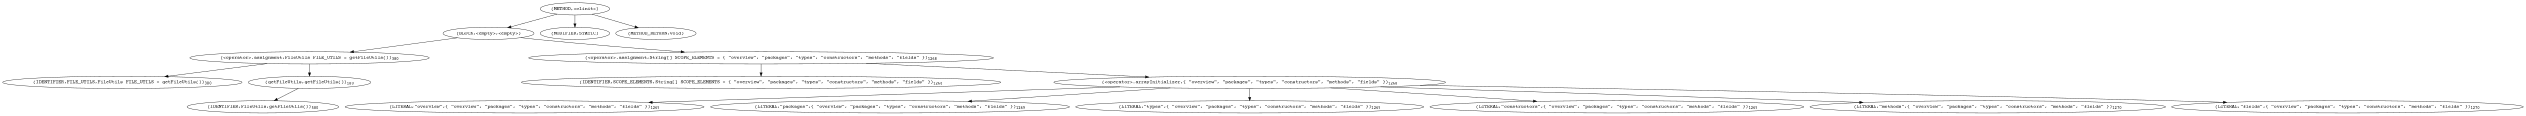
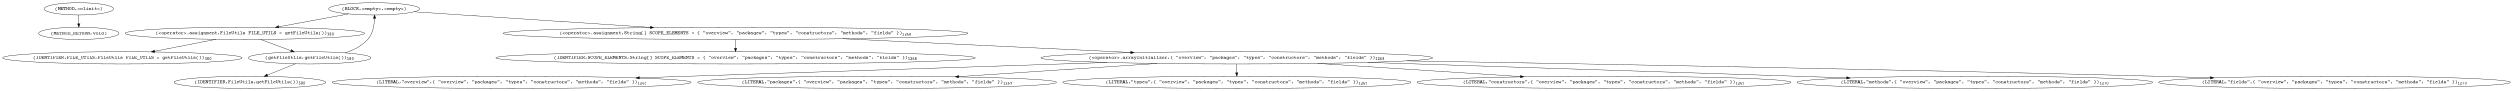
(534, 20) -> (366, 41)
(575, 33) -> none
